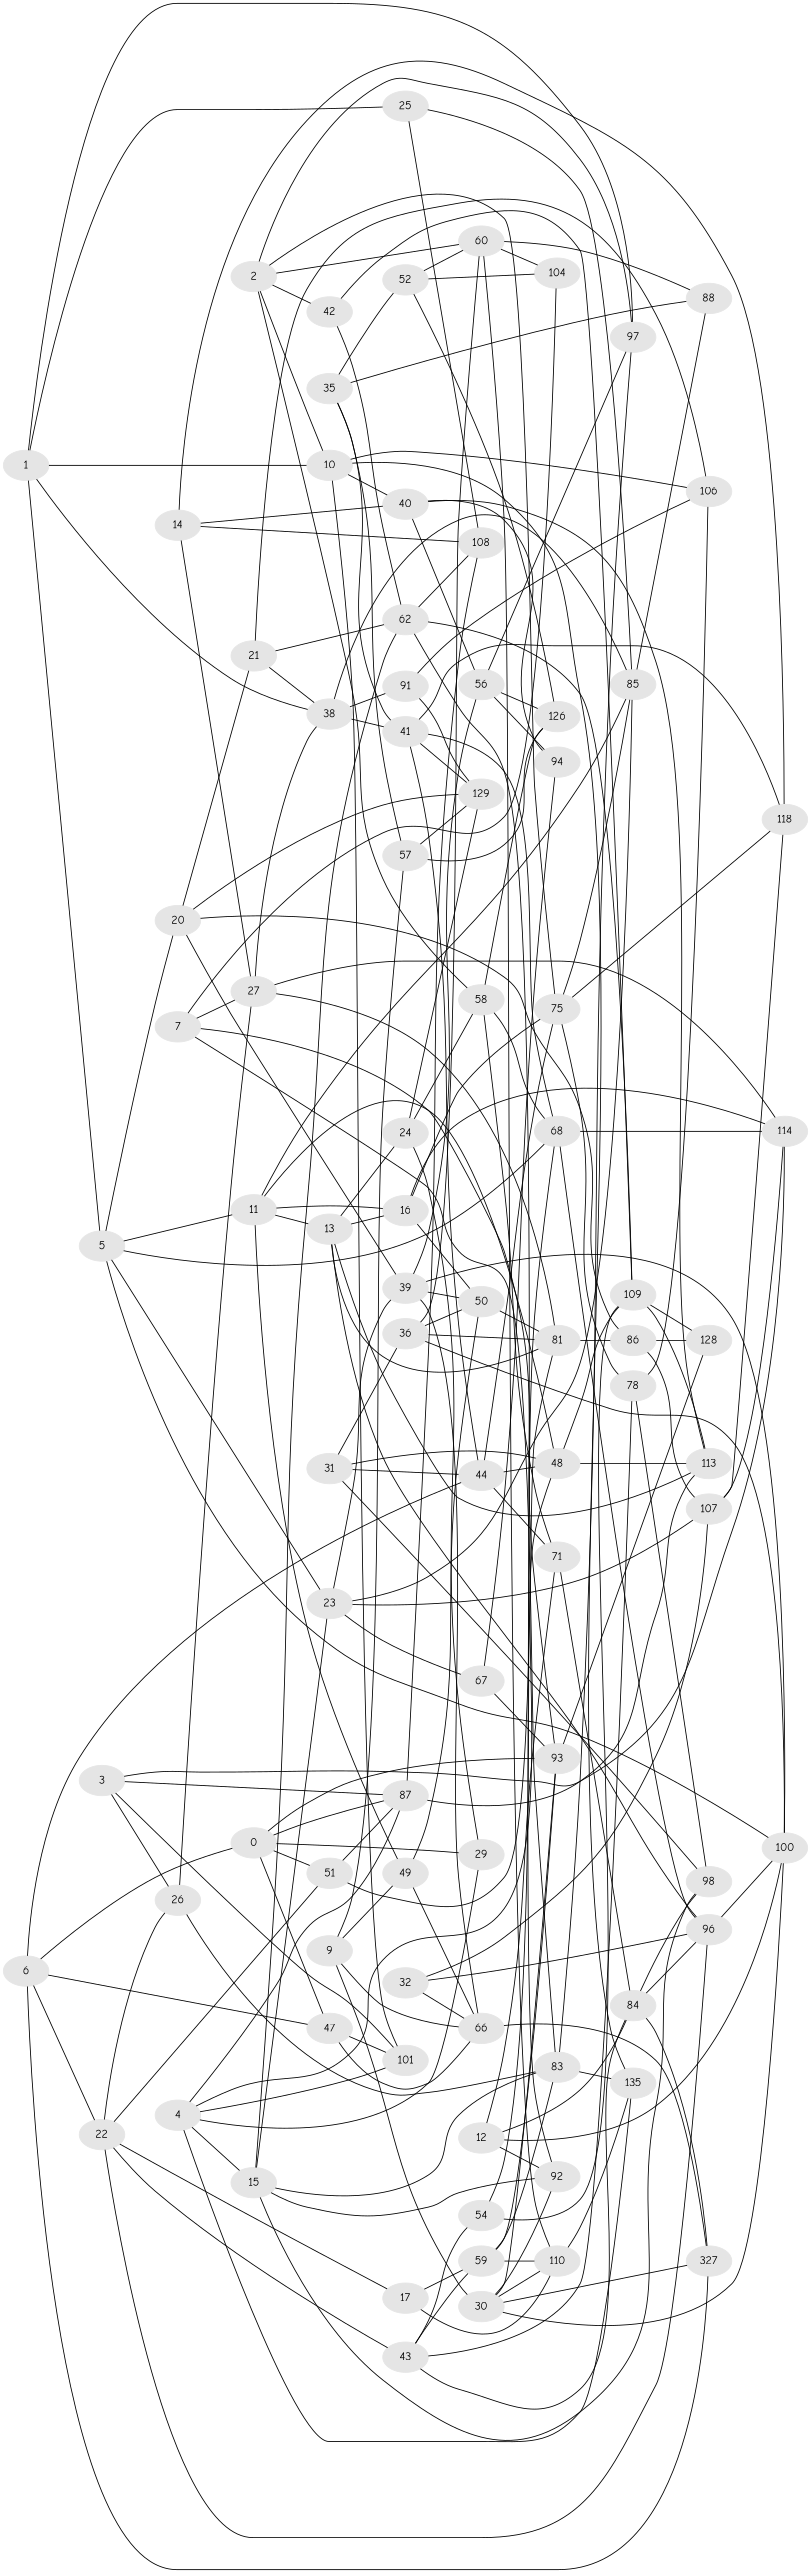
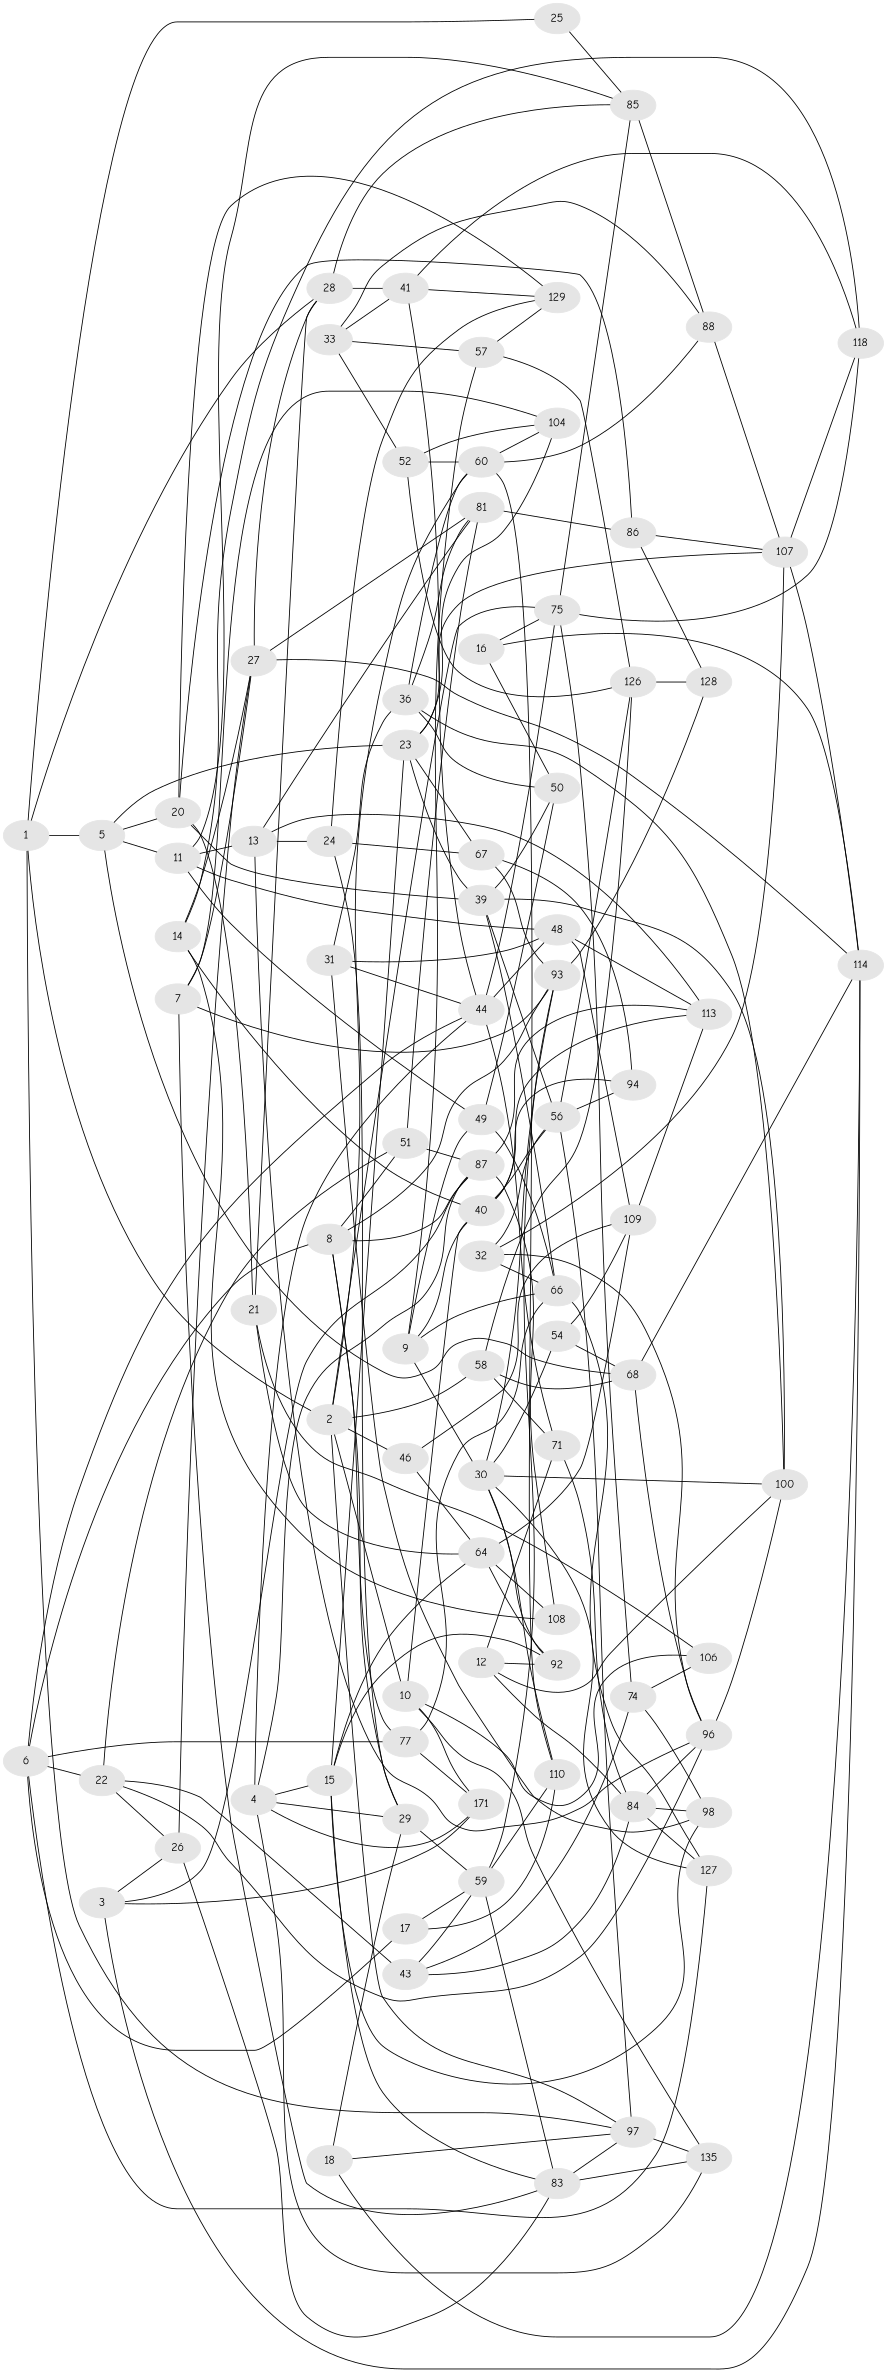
(330, 312) -> (406, 1458)
(443, 324) -> none
(330, 389) -> (330, 340)
none -> (747, 440)
(171, 465) -> (98, 1171)
(406, 620) -> (481, 1553)
(406, 686) -> none
(330, 714) -> (330, 288)
(529, 900) -> none
(441, 1072) -> (405, 848)
none -> (520, 1187)
(606, 1205) -> (456, 572)
(330, 1206) -> none
(367, 1220) -> none
none -> (443, 1279)
(672, 1318) -> (671, 682)
(519, 1321) -> none
(633, 1386) -> (633, 1697)
(343, 1654) -> none
(254, 1843) -> (330, 1239)
none -> (443, 1851)
(511, 1893) -> (277, 1372)
(330, 2028) -> (406, 1742)
(406, 2060) -> (481, 1804)
none -> (330, 2161)
(601, 2178) -> (671, 2145)
(253, 2217) -> (123, 2032)
(709, 2261) -> (709, 1871)
(440, 2288) -> (522, 1417)
